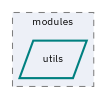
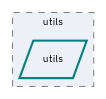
(53, 22) -> (53, 22)
